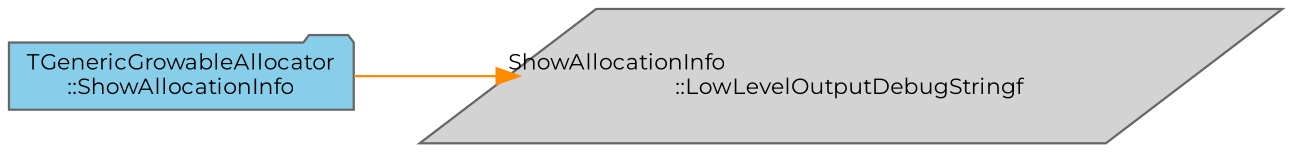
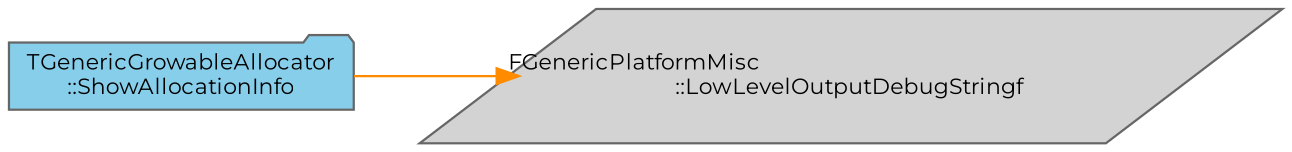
(851, 76) -> (851, 76)
